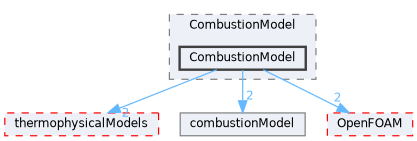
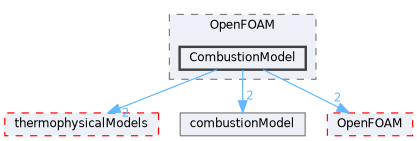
(243, 26) -> (243, 26)
